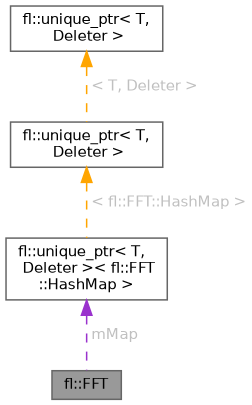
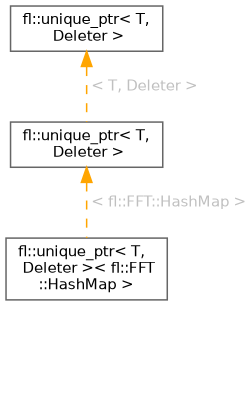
(87, 385) -> none
